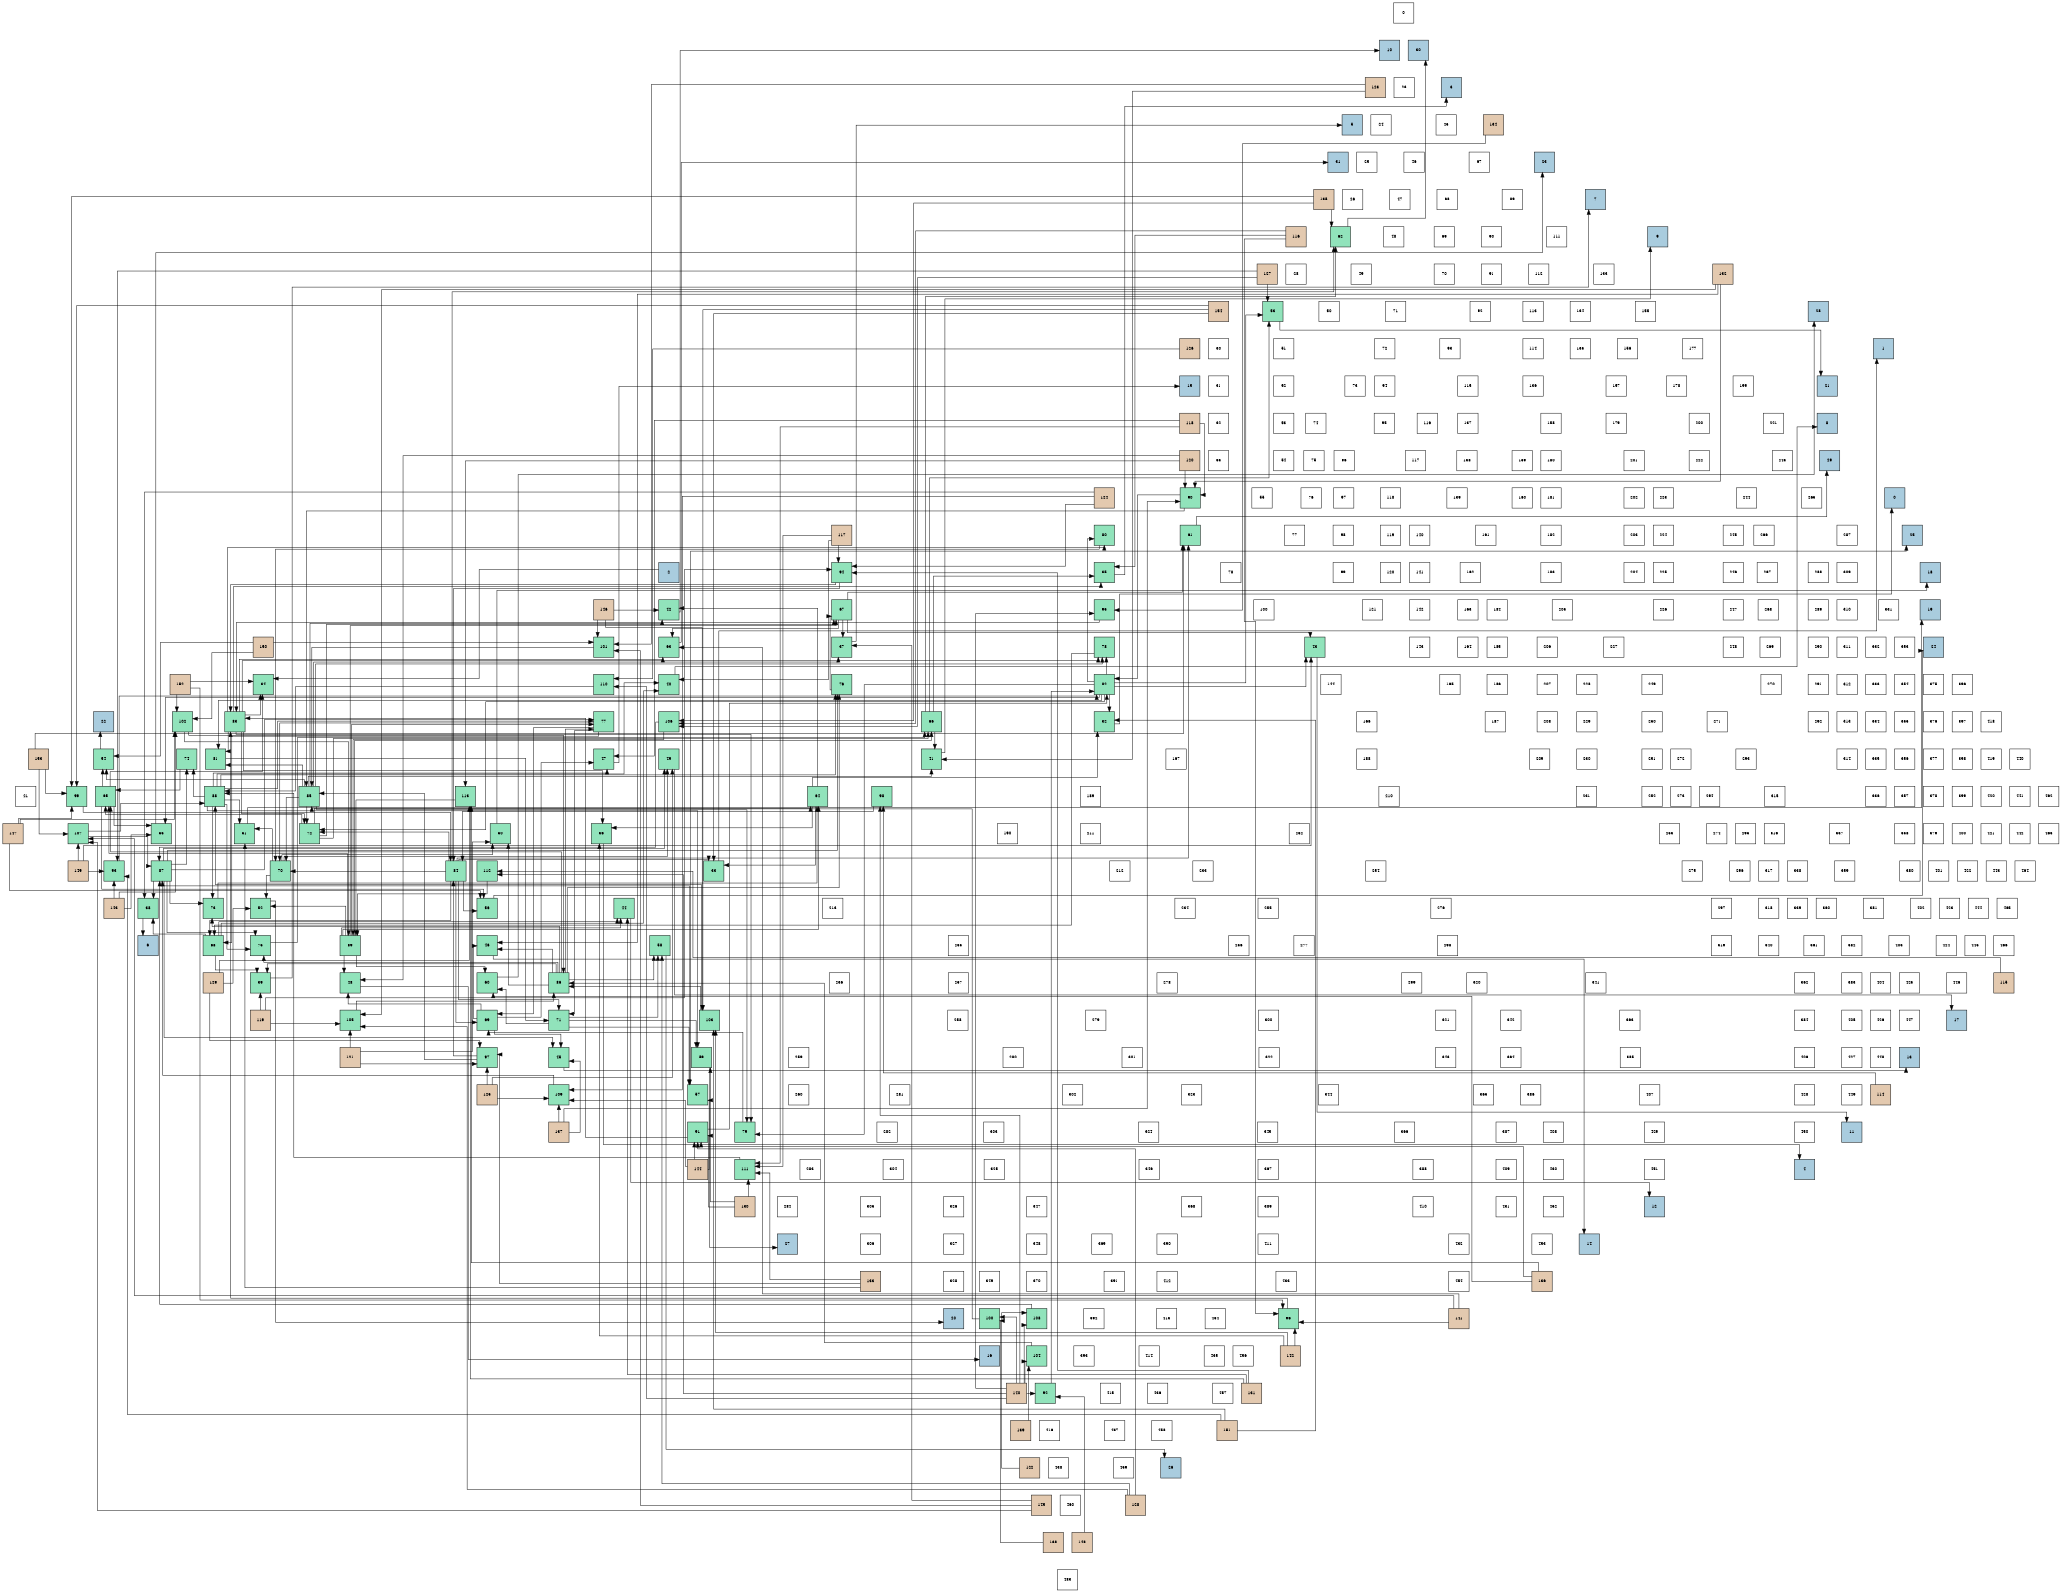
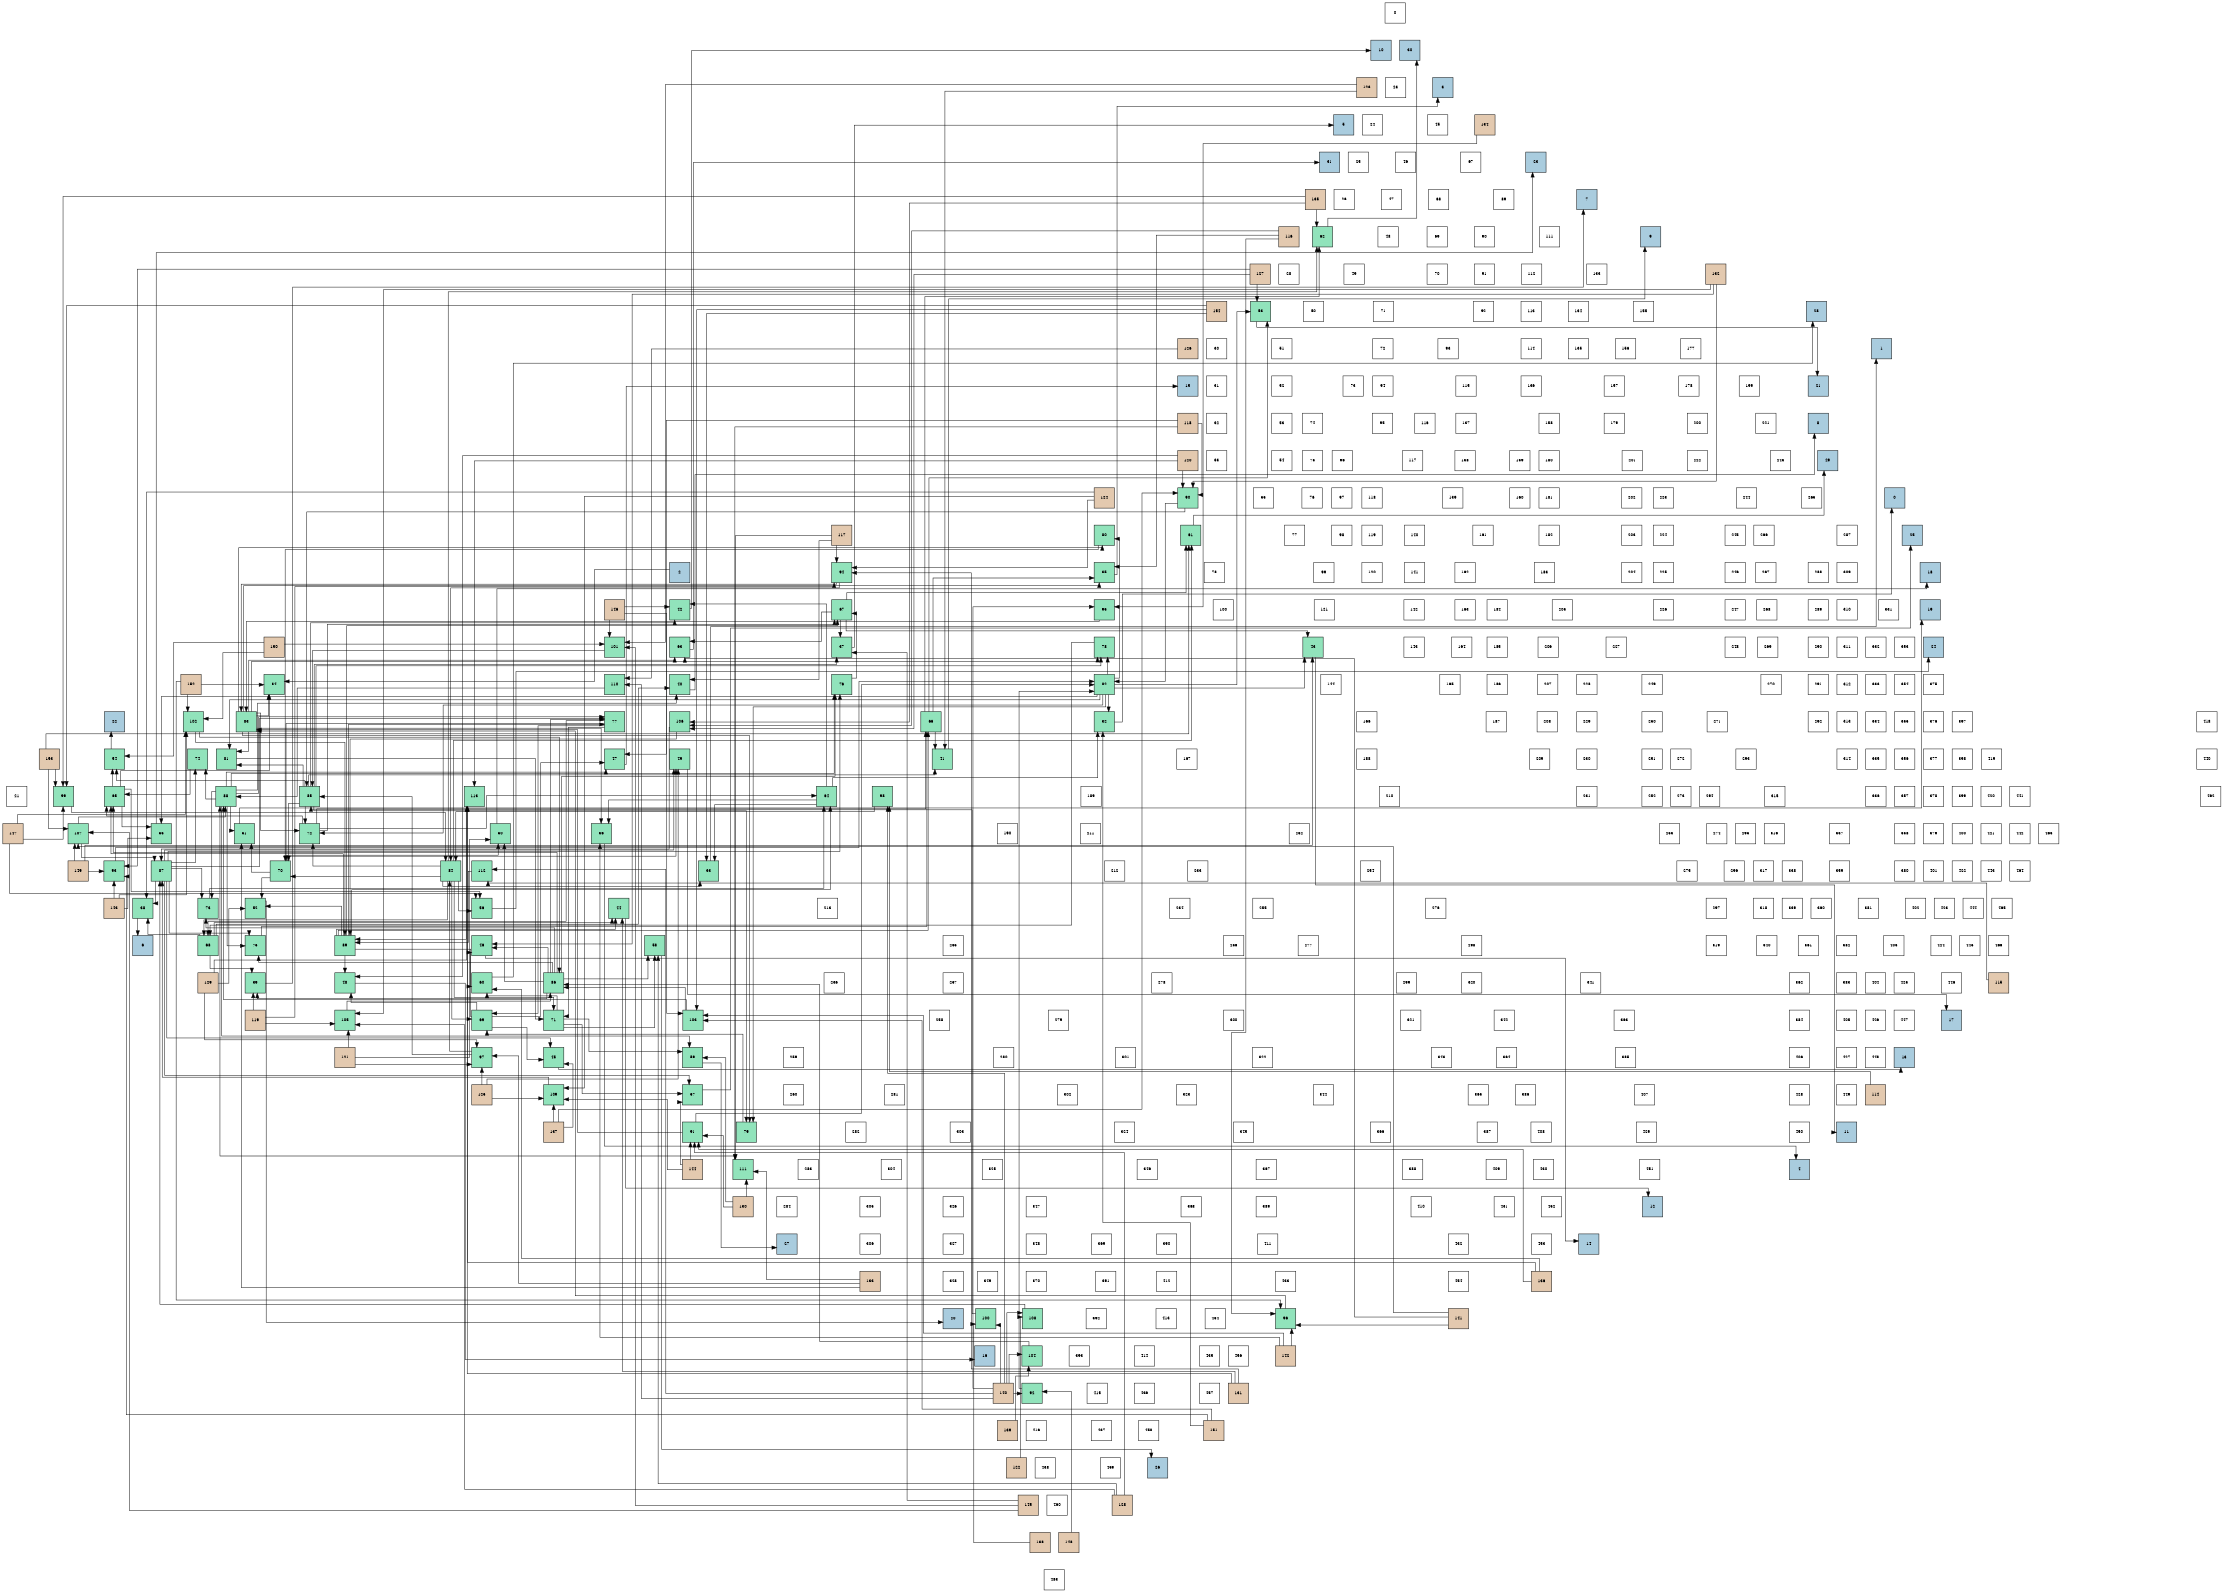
(1962, 684) -> none
